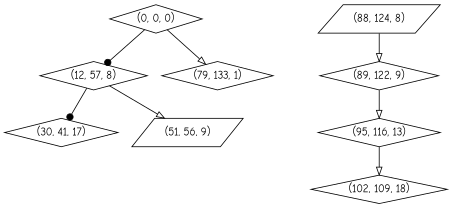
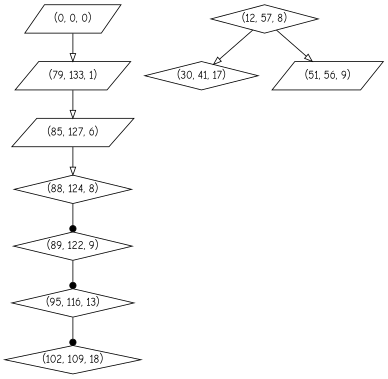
(156, 19) -> (73, 19)
(379, 19) -> (73, 189)
(379, 43) -> (73, 215)
(127, 45) -> none
(217, 76) -> (73, 76)
(379, 100) -> (73, 271)
(79, 101) -> (236, 45)
none -> (73, 133)
(379, 157) -> (73, 328)
